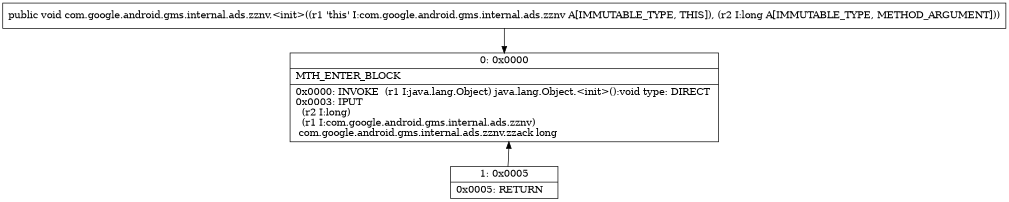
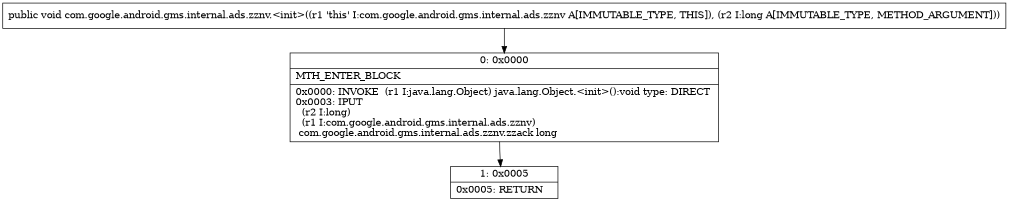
(509, 158) -> (500, 151)
